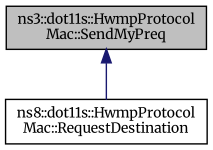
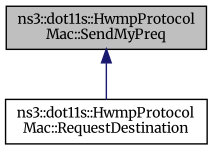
(106, 122) -> (106, 122)
